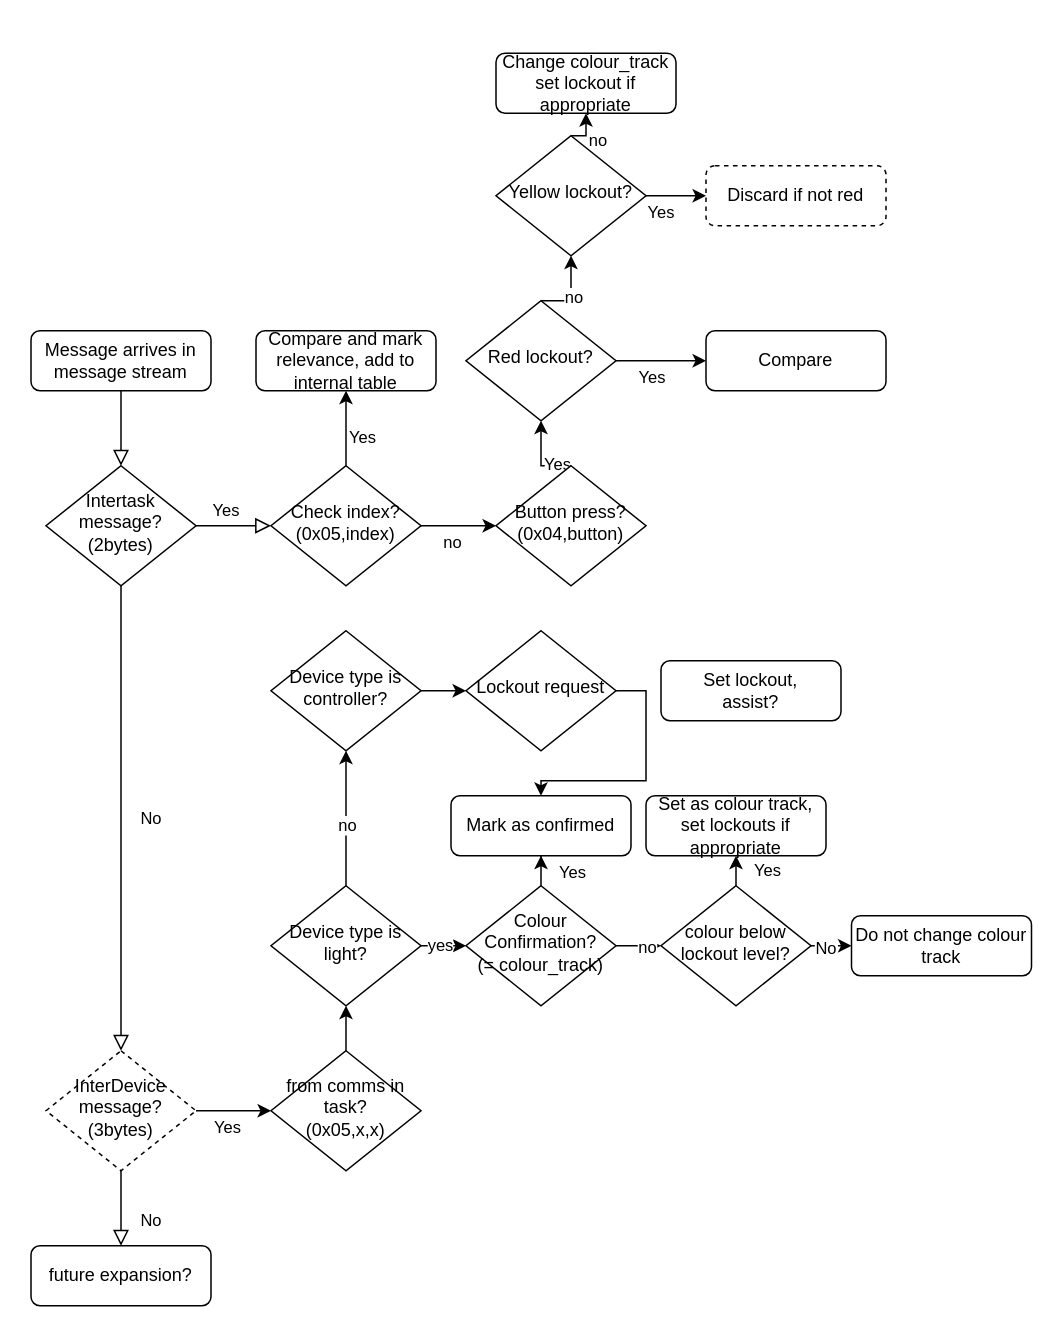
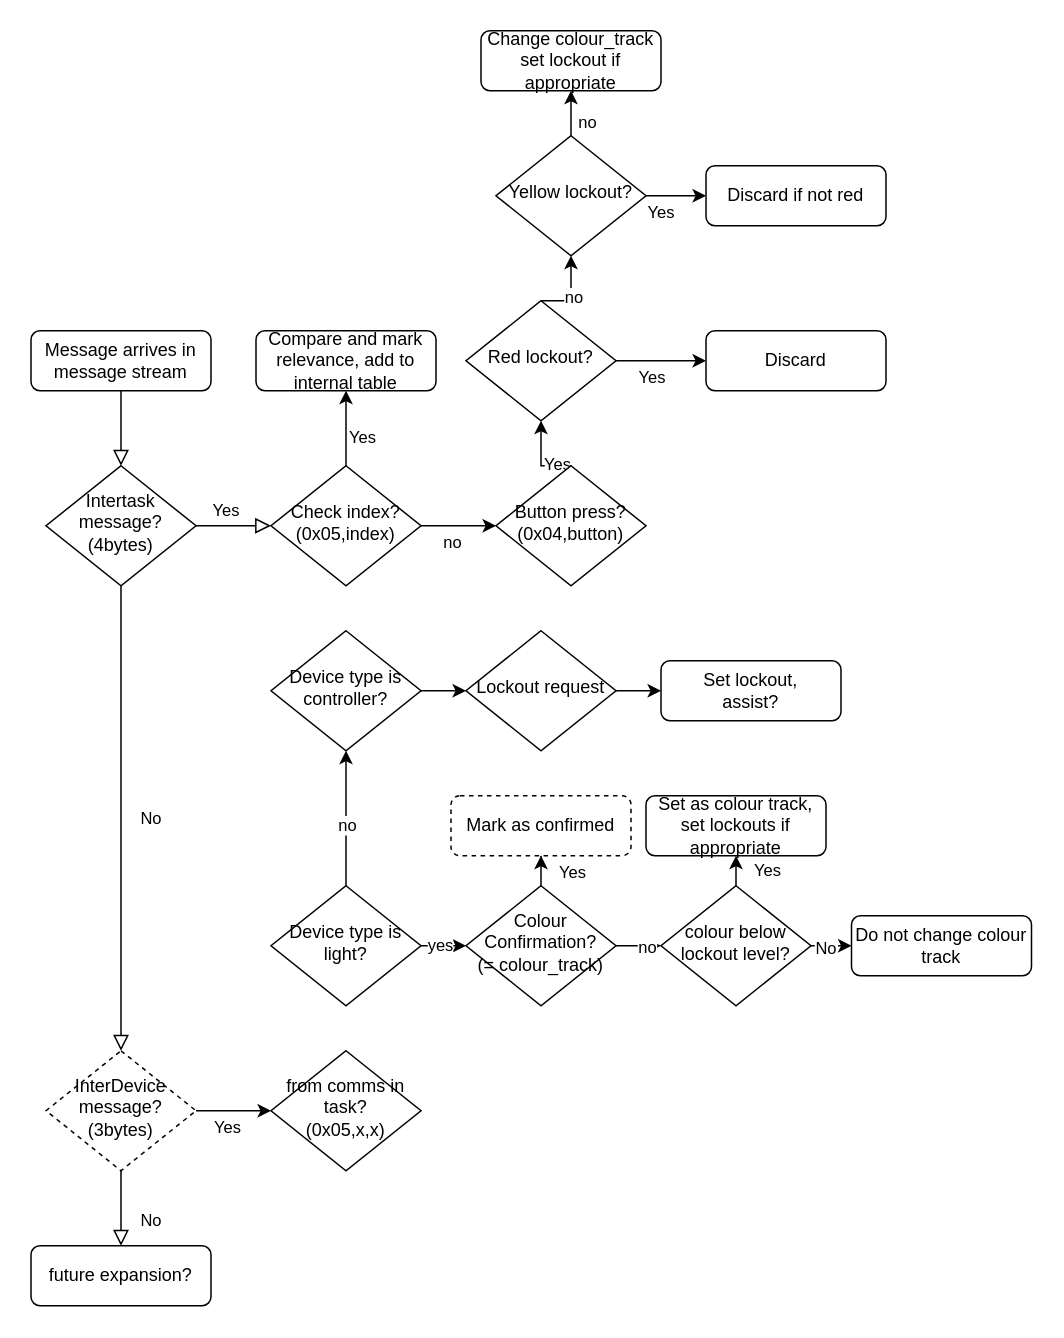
(586, 83) -> (571, 61)
(796, 196) -> (796, 196)
(796, 361) -> (796, 361)
(121, 523) -> (121, 523)
(638, 781) -> (647, 691)
(541, 826) -> (541, 826)
(346, 1034) -> none
